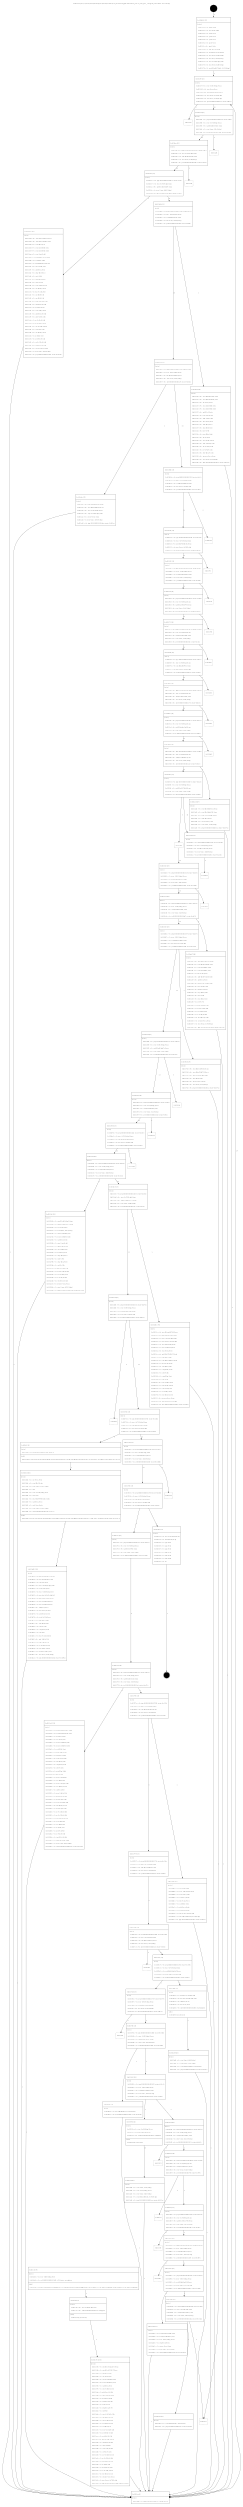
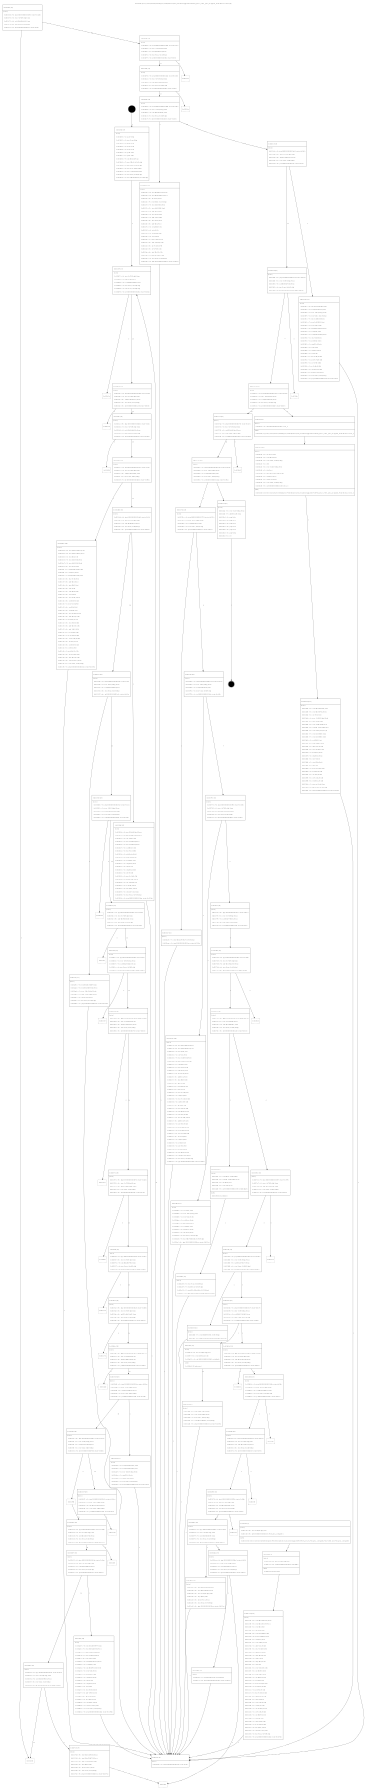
none -> (181, 938)
(170, 990) -> (36, 1722)
